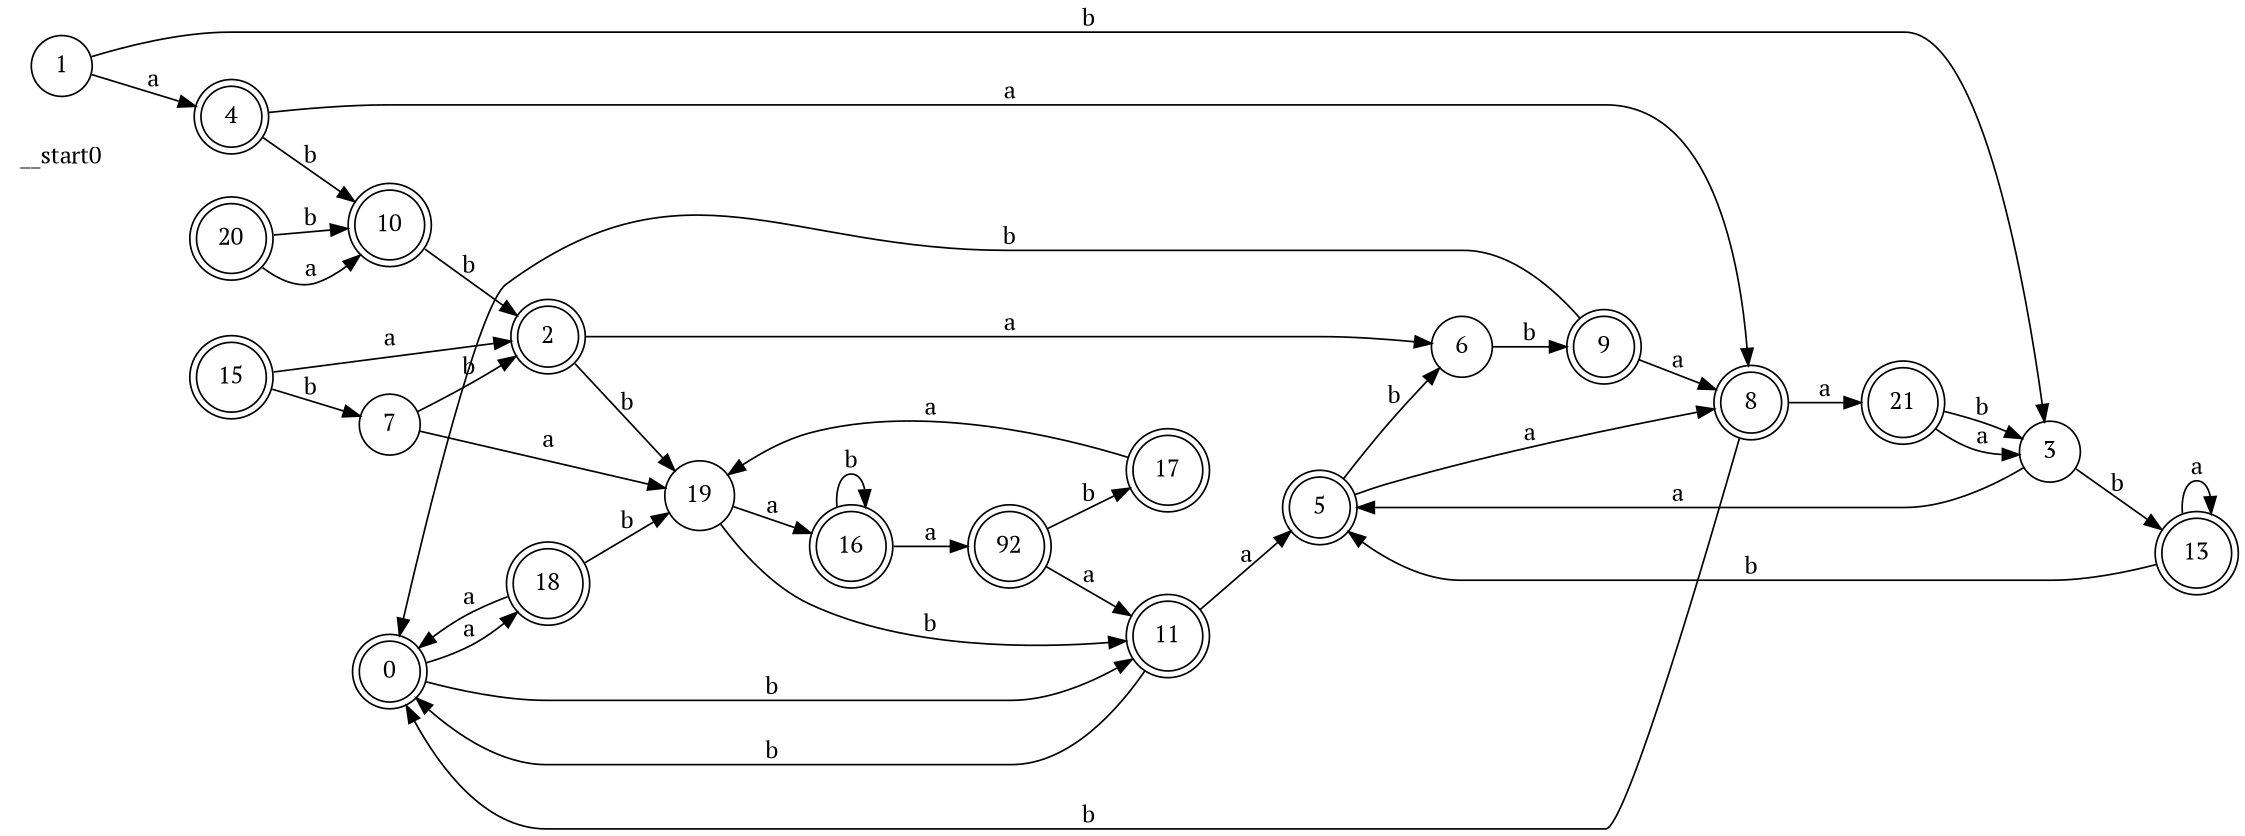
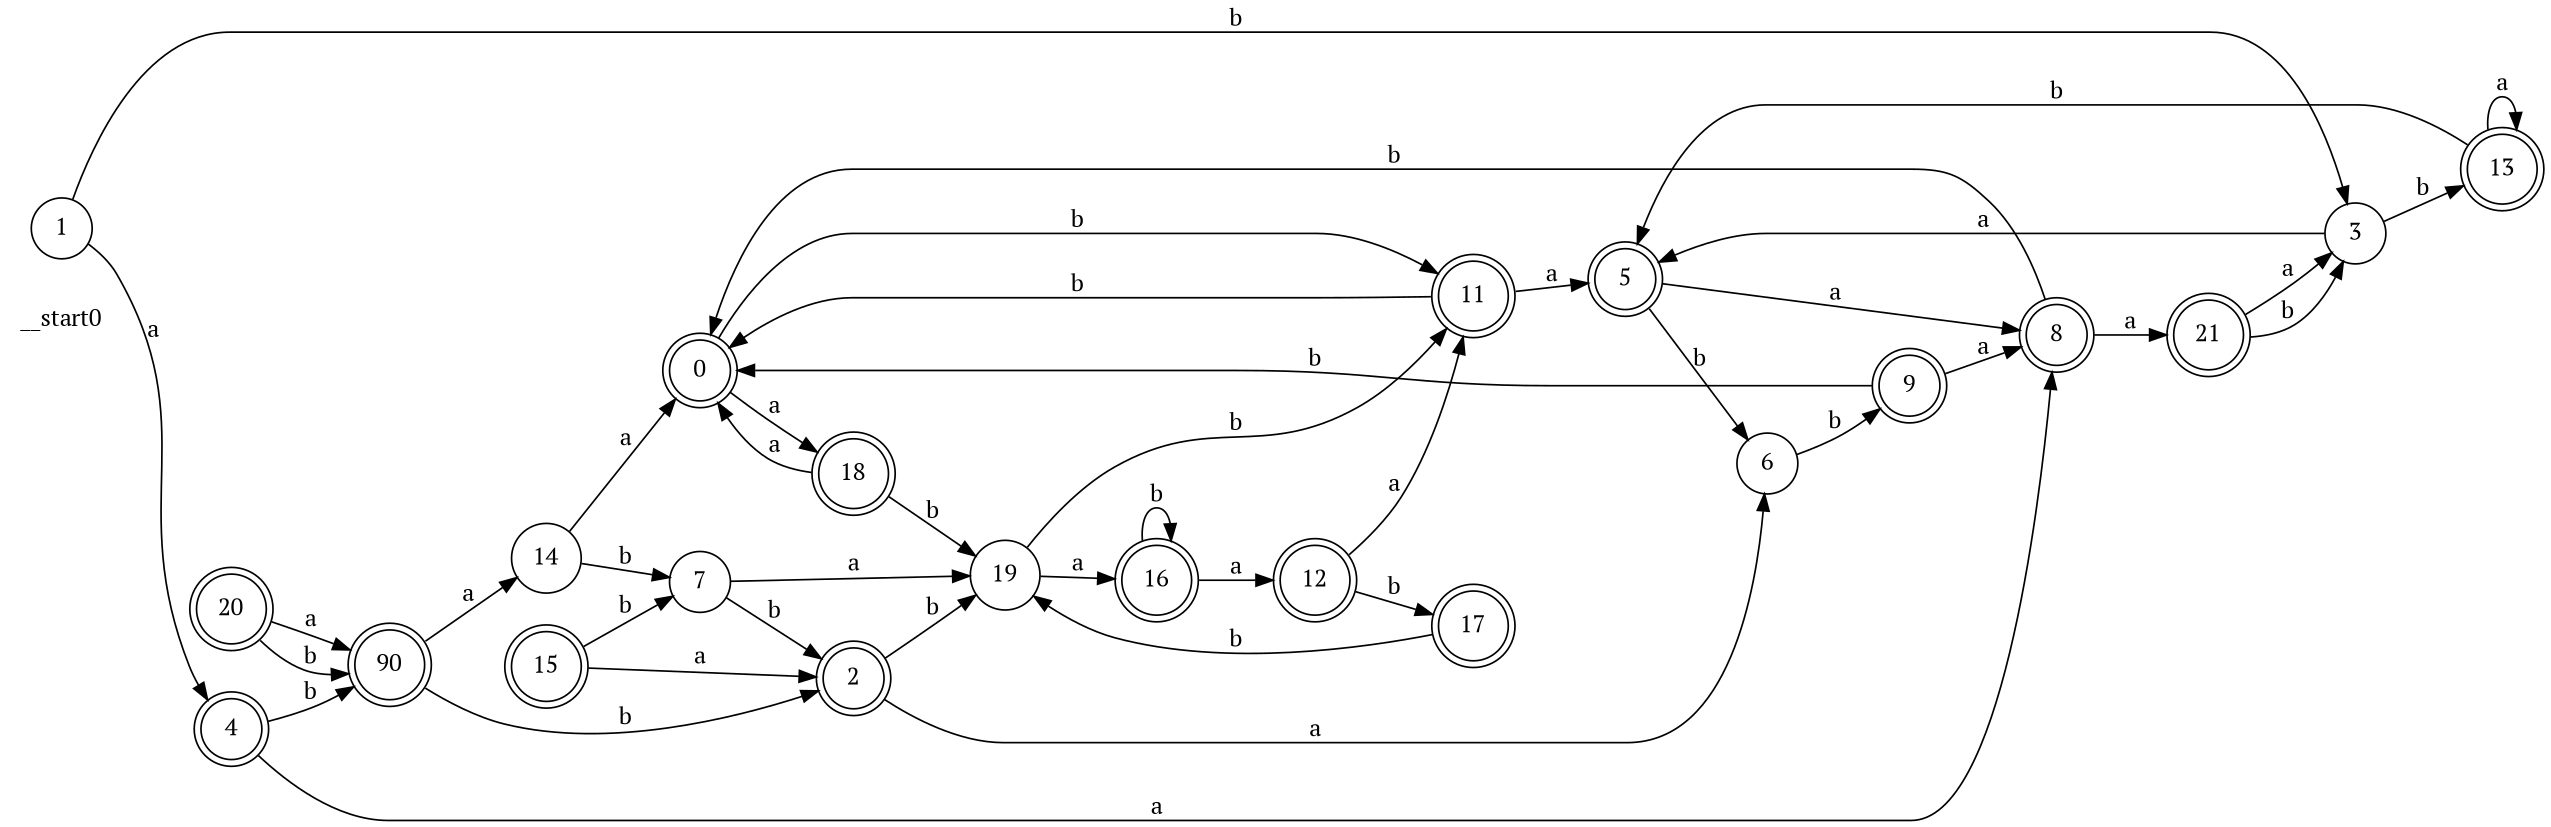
(390, 225) -> (390, 665)
(930, 409) -> (1236, 640)
(1010, 546) -> (1315, 580)
none -> (546, 558)
